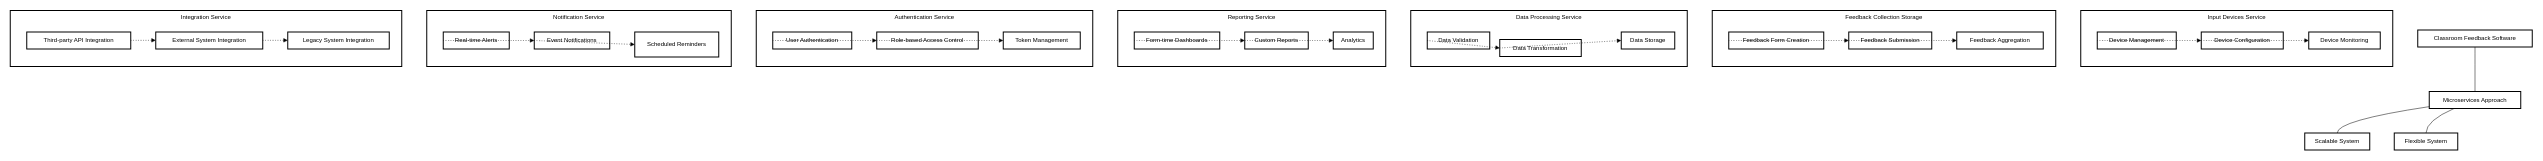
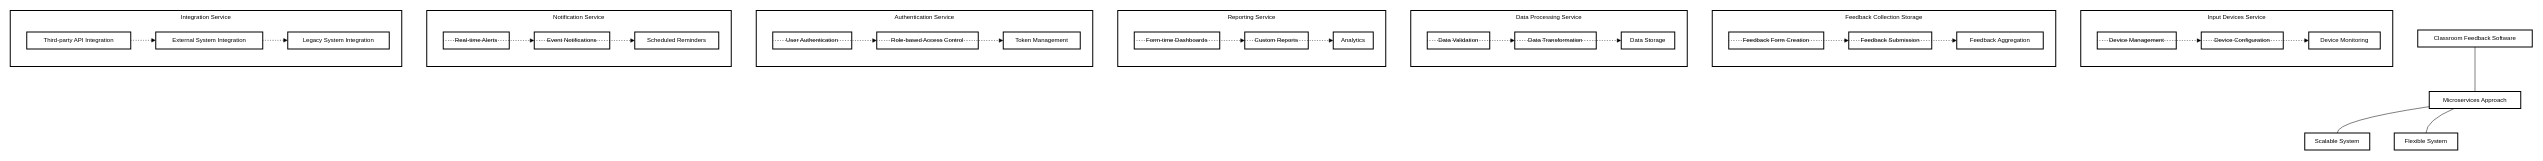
(677, 44) -> (677, 40)
(1541, 48) -> (1556, 40)
